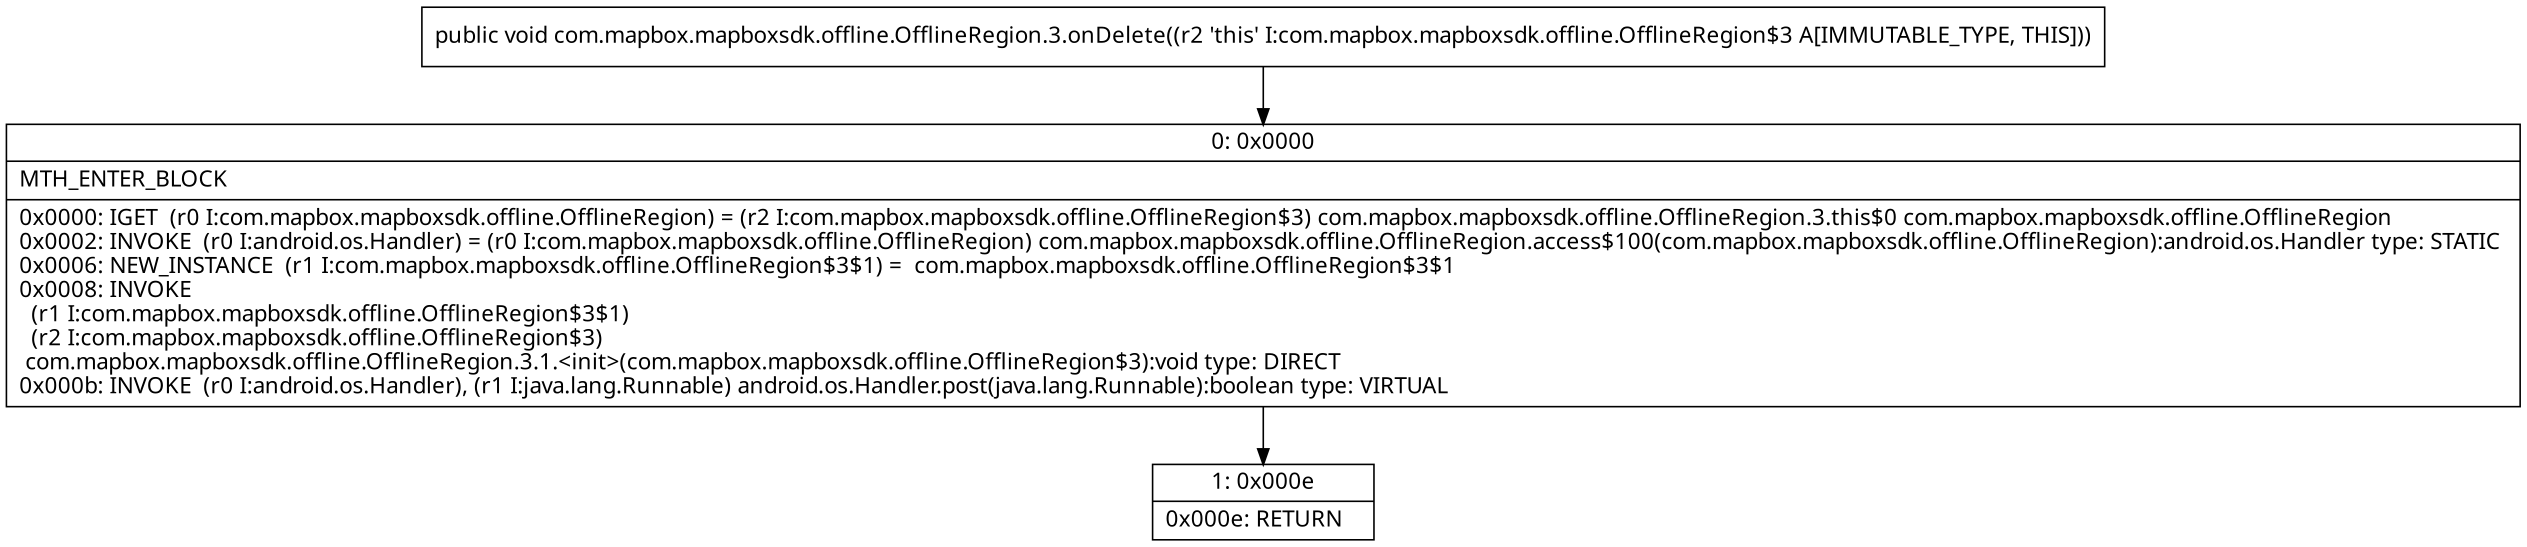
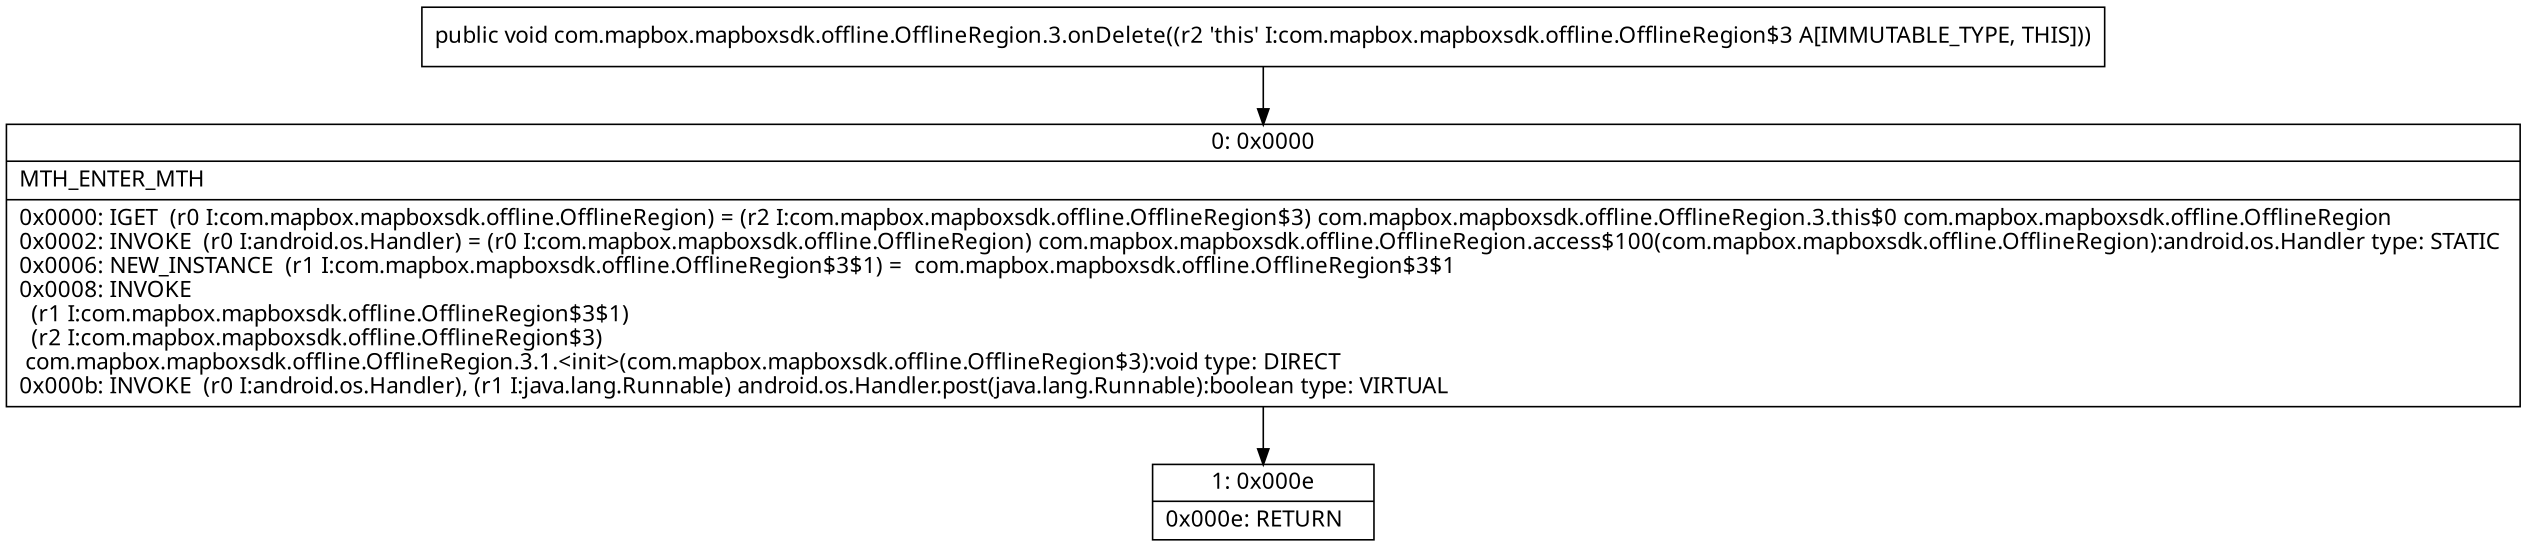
(124, 180) -> (112, 180)
